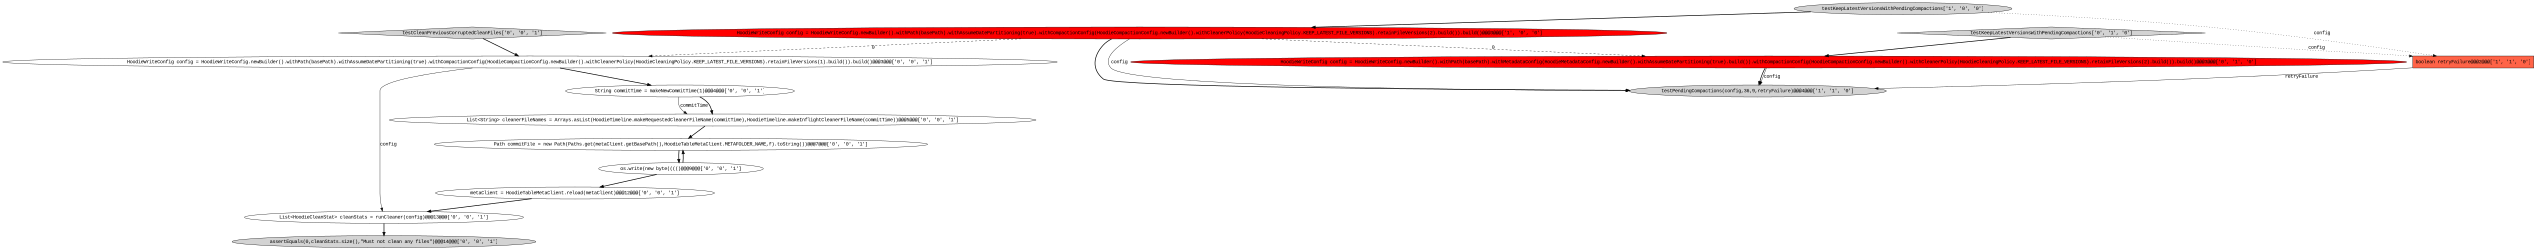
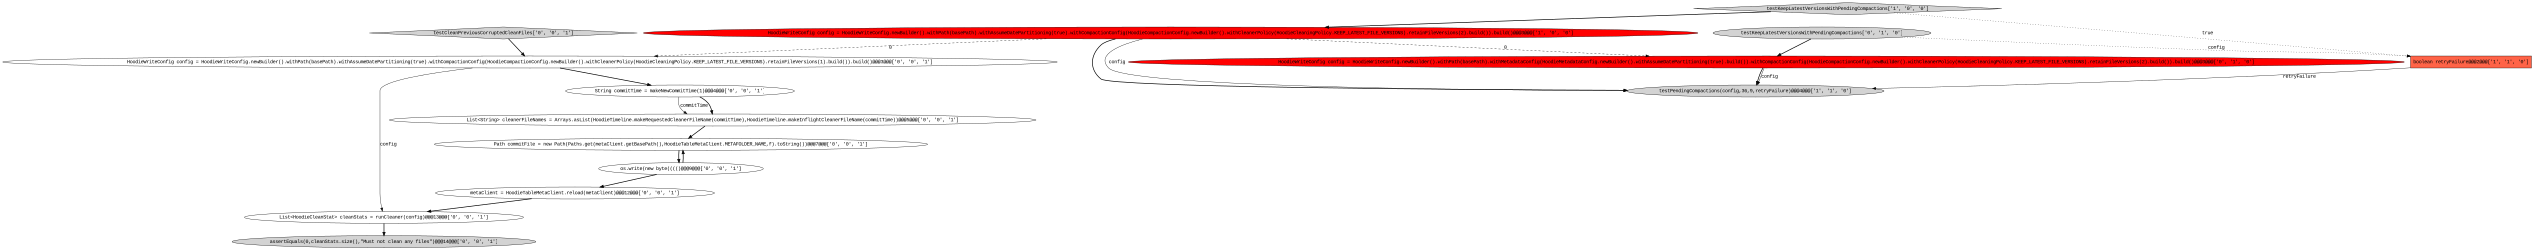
(1903, 9) -> (1848, 9)
(2051, 33) -> (1822, 33)
(2322, 33) -> (2208, 33)
